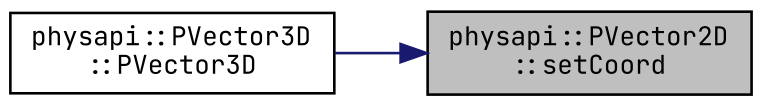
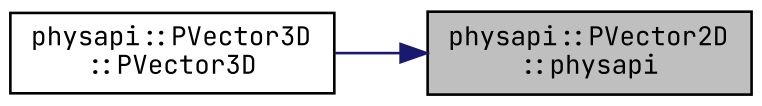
(590, 53) -> (590, 53)
